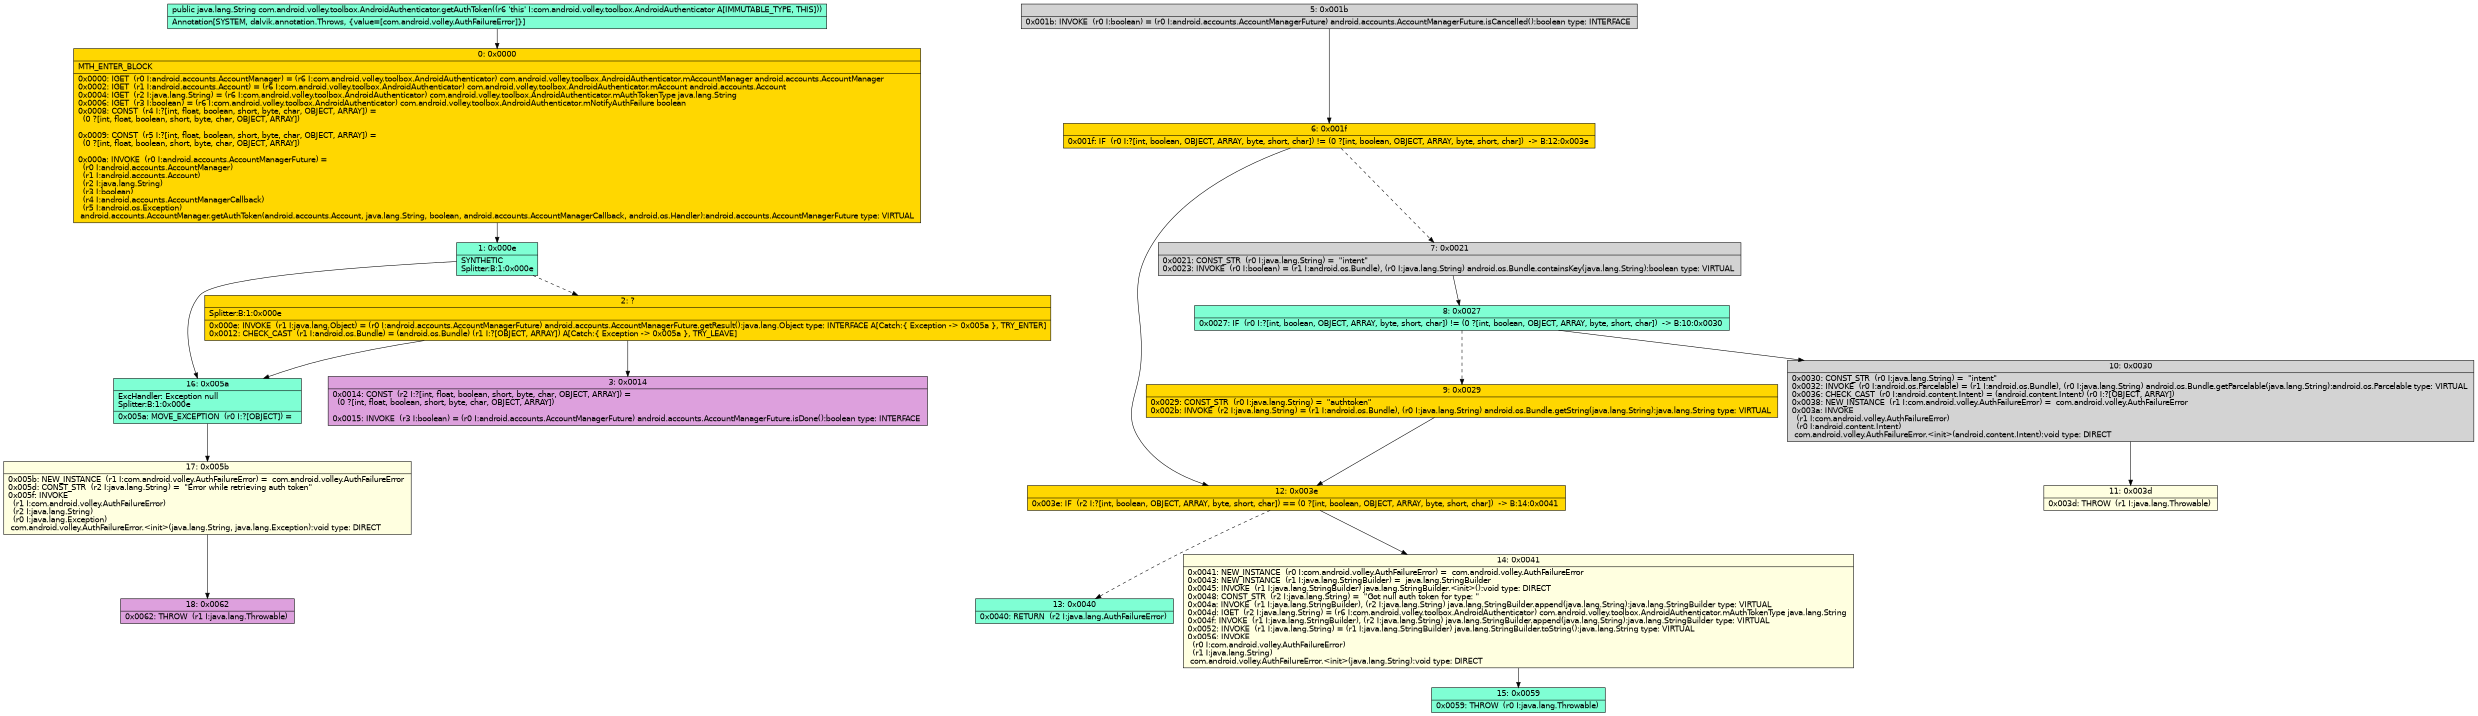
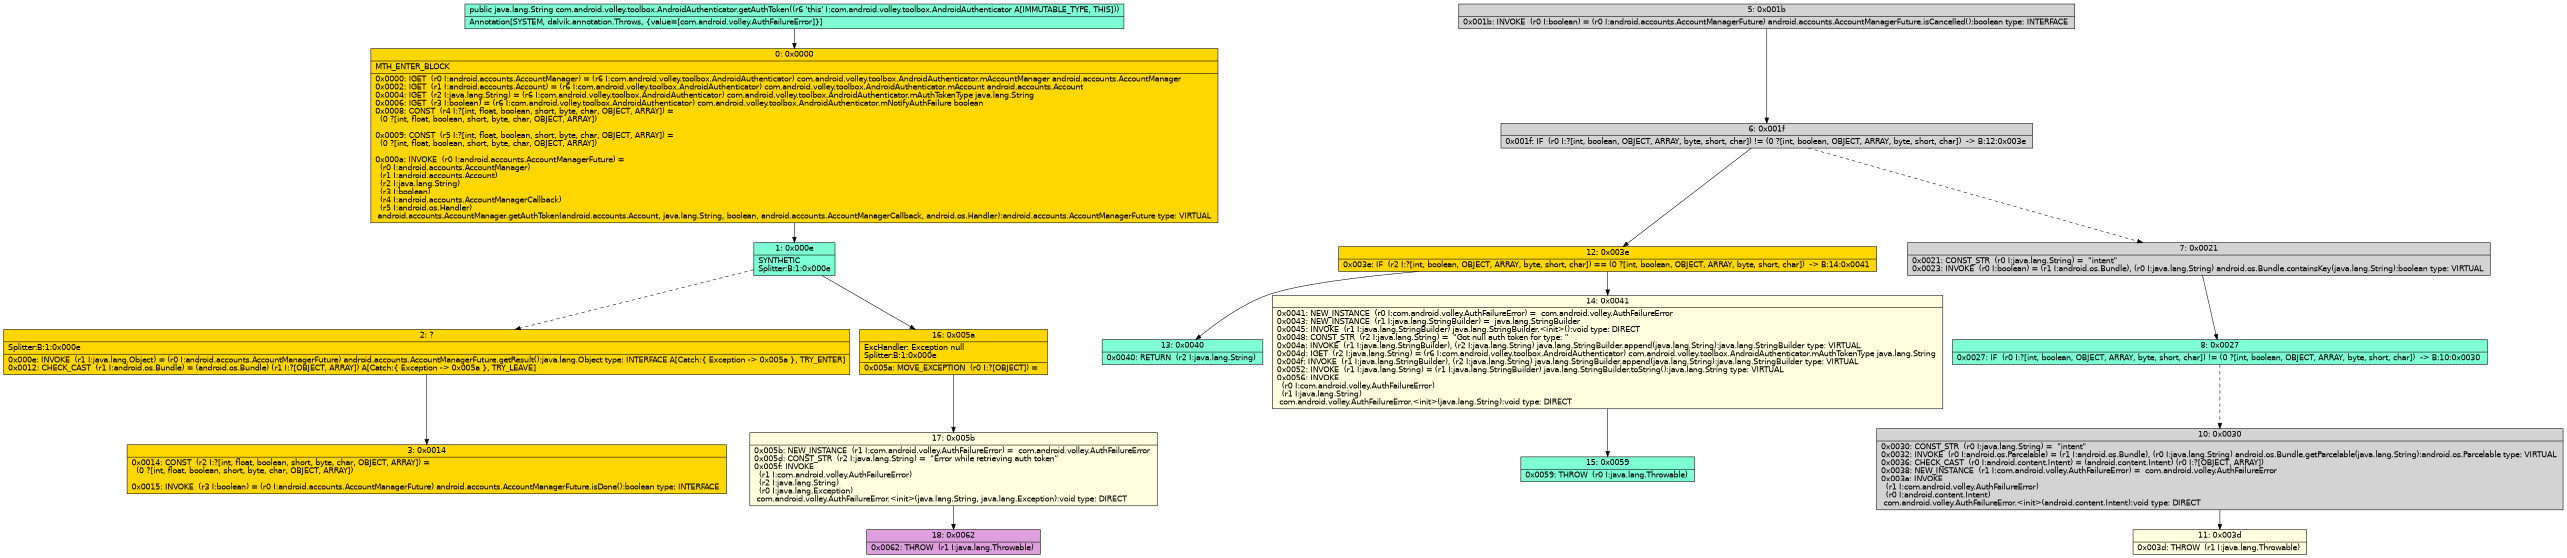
(1329, 136) -> (1767, 136)
(130, 208) -> (424, 208)
(1679, 345) -> (2220, 394)
(346, 355) -> none
(207, 401) -> (954, 352)
(628, 401) -> (427, 469)
(1462, 401) -> none
(1184, 551) -> (1303, 286)
(1074, 617) -> (1183, 358)
